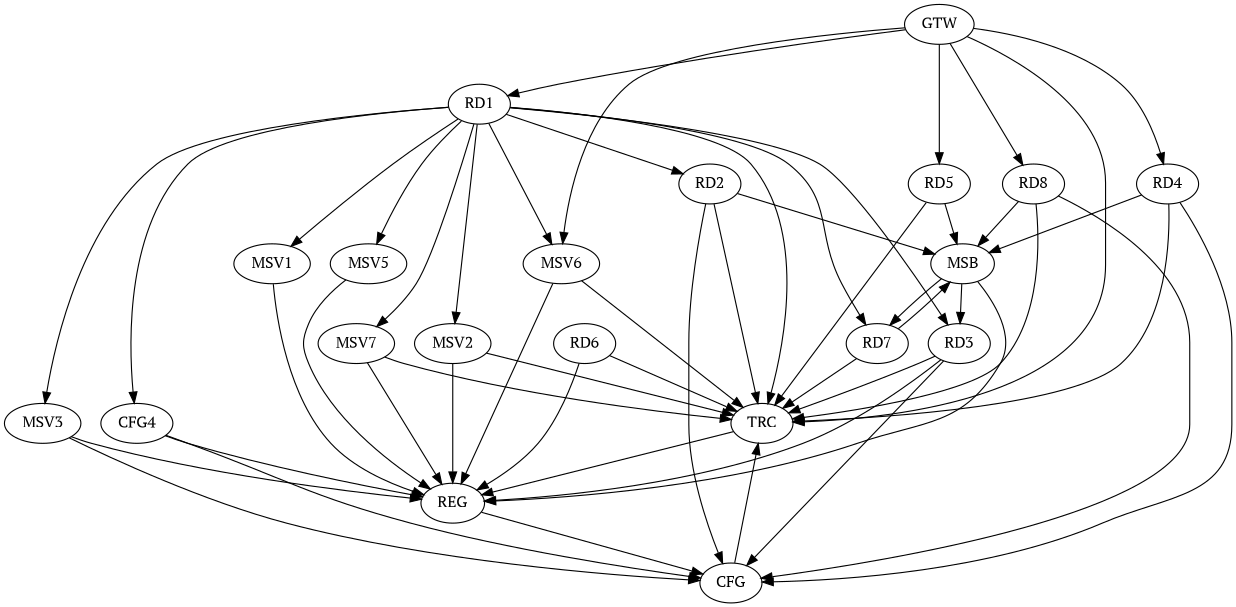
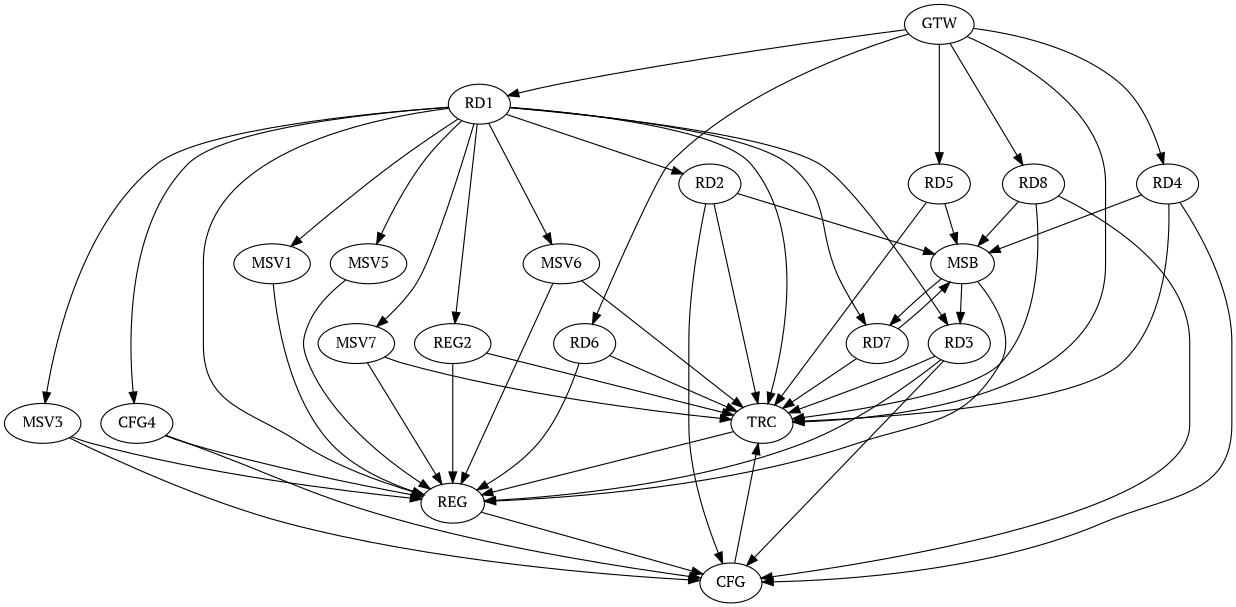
(642, 77) -> (719, 122)
none -> (203, 282)
(453, 344) -> (453, 344)
